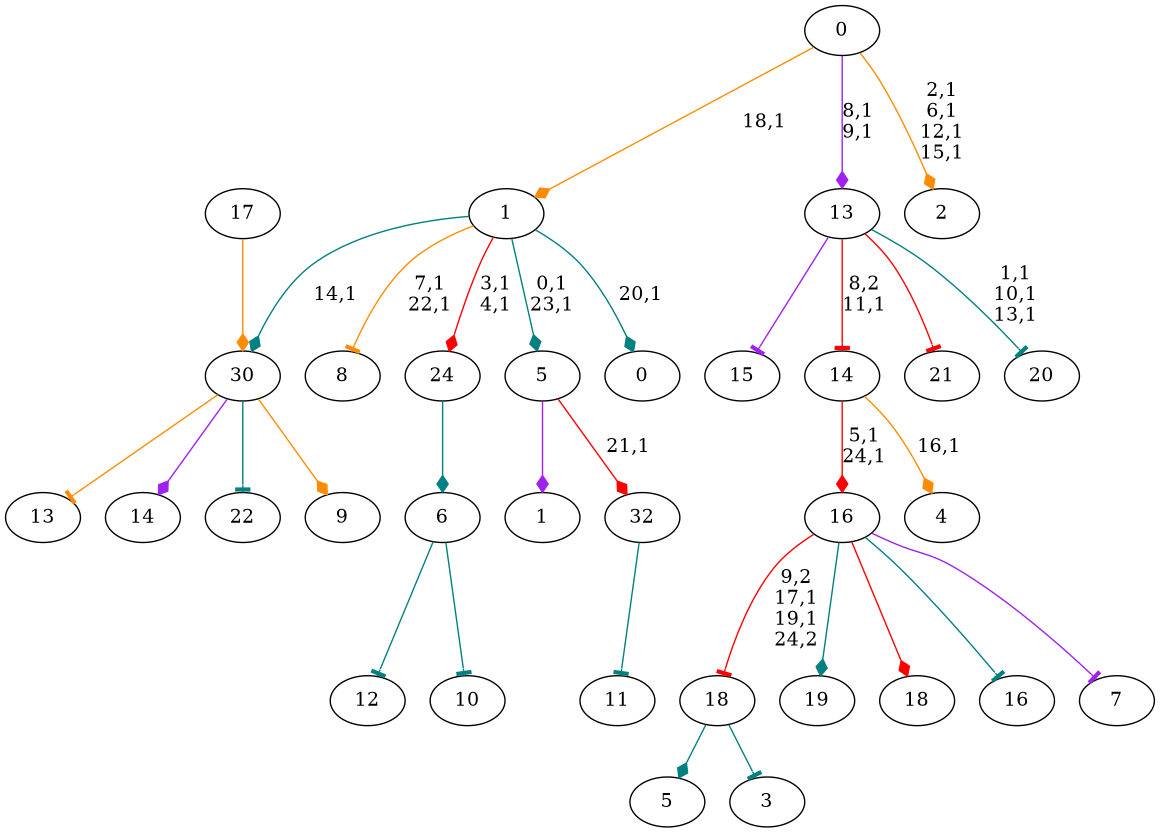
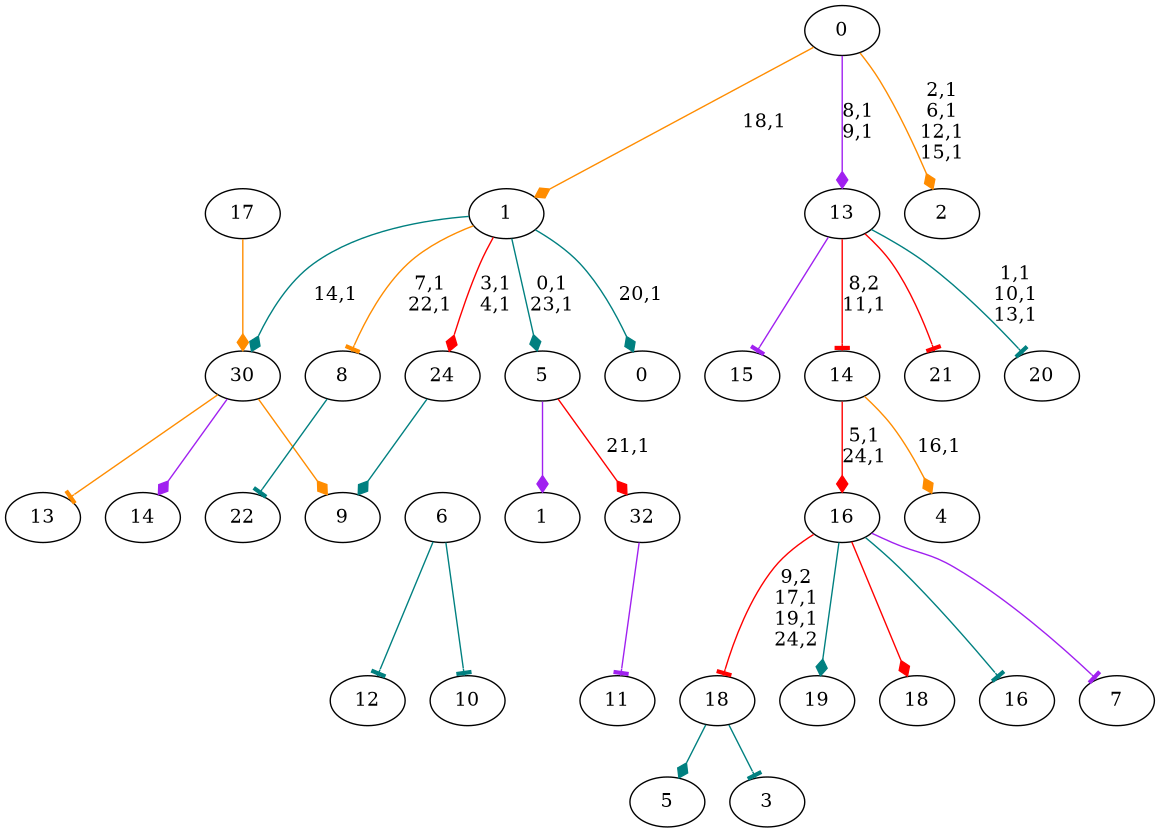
(443, 439) -> (398, 440)
(243, 443) -> (298, 439)
(630, 605) -> (630, 605)
